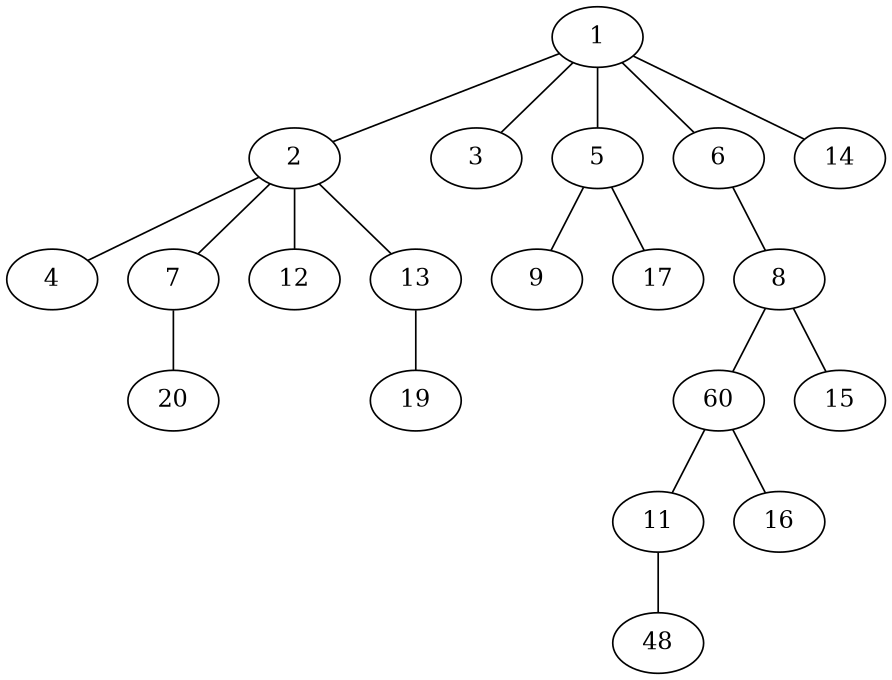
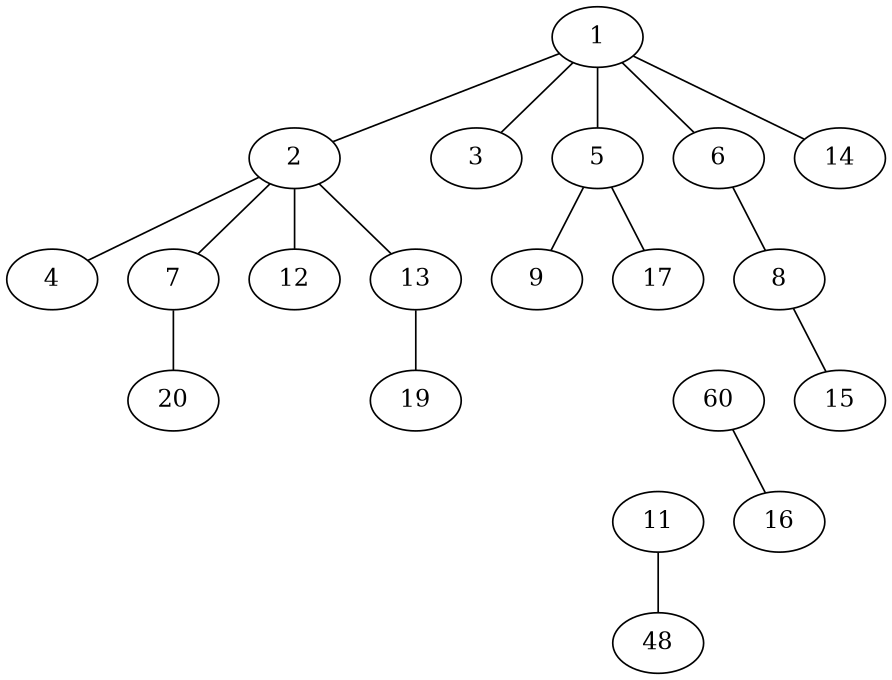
(749, 340) -> none
(688, 461) -> none
